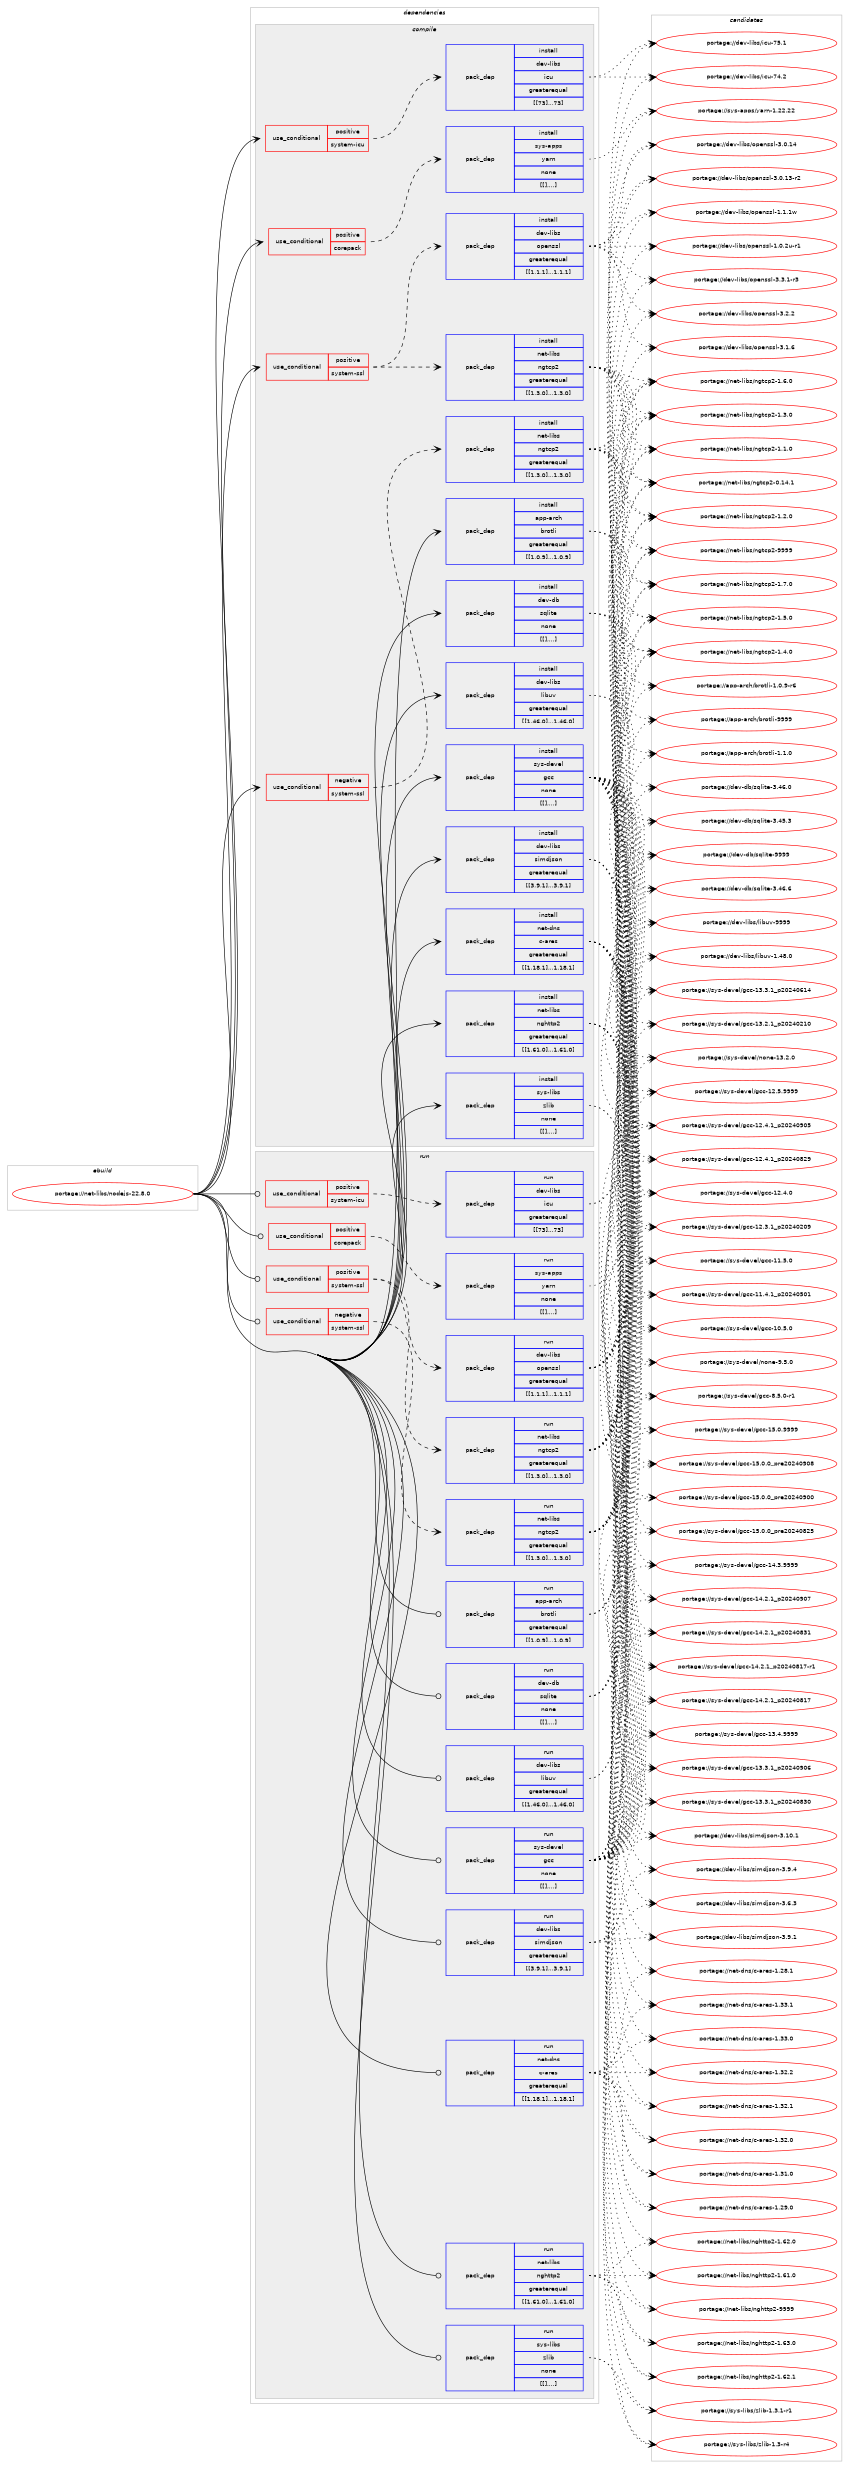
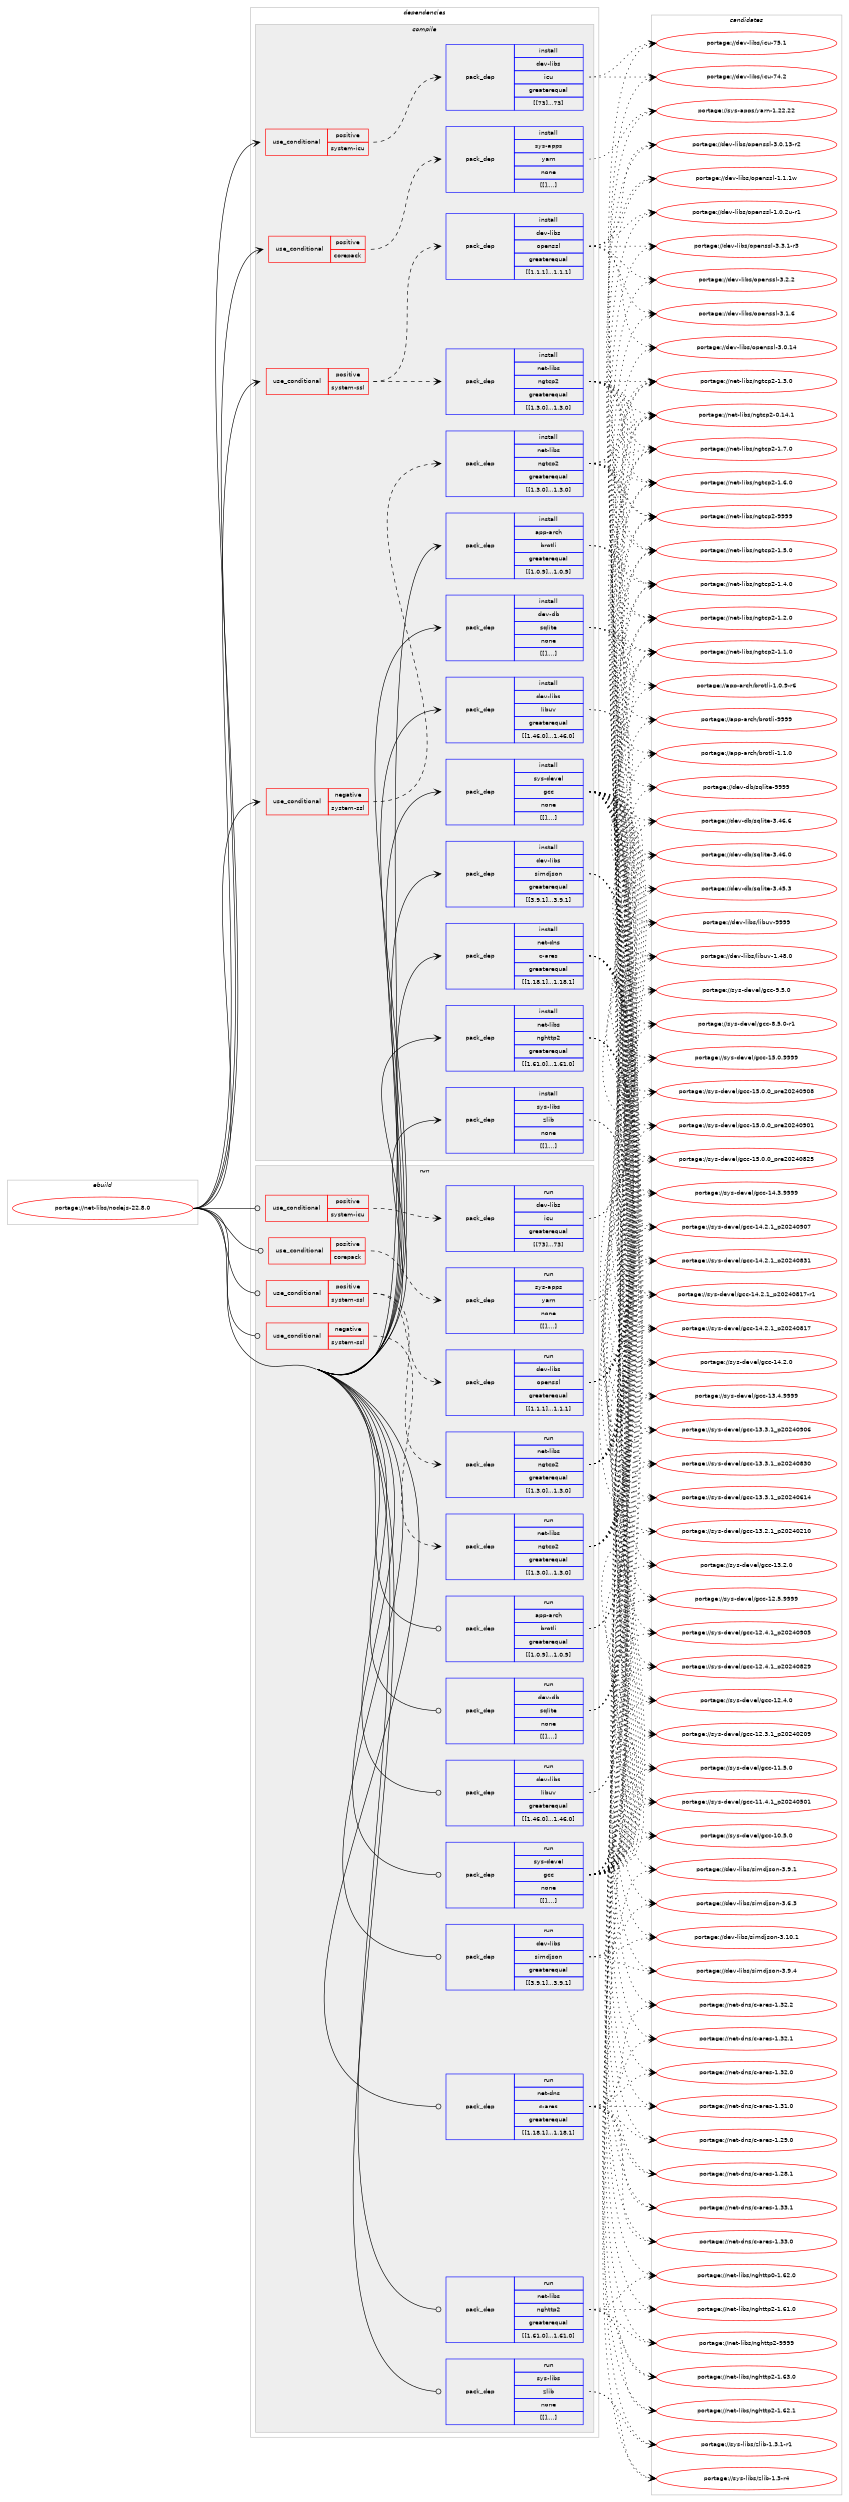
(747, 1058) -> (747, 1565)
(747, 1362) -> (747, 990)
none -> (747, 1362)
(747, 1498) -> (747, 1126)
(747, 2242) -> (747, 2276)
